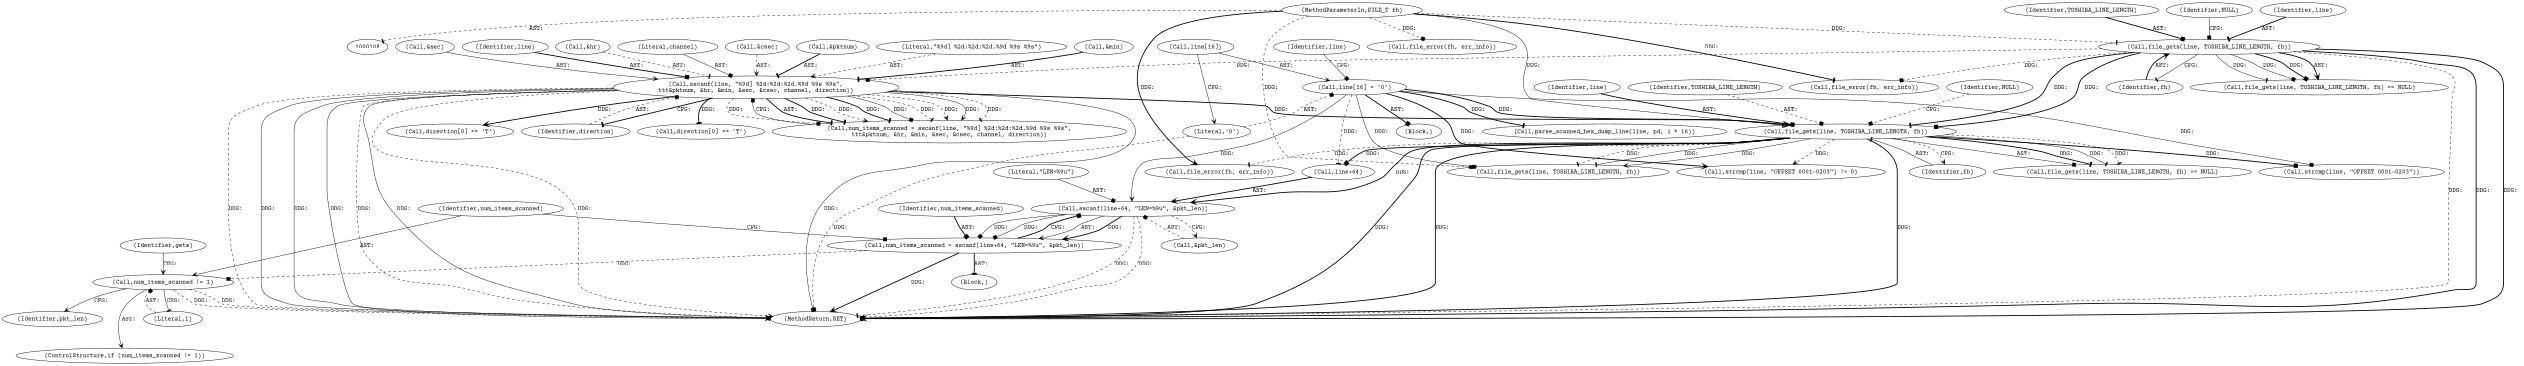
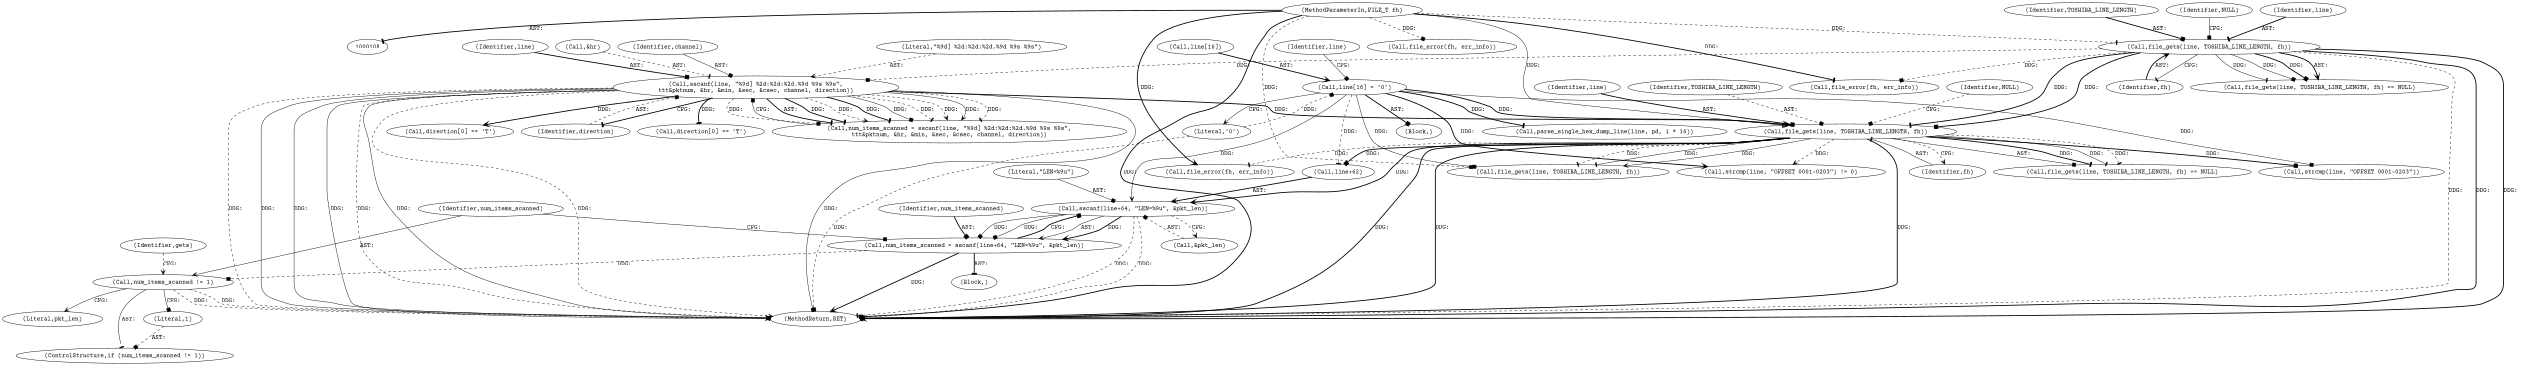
(832, 14) -> (832, 14)
(425, 47) -> none
(668, 47) -> (668, 47)
(757, 47) -> none
(833, 47) -> none
(1104, 47) -> none
(1272, 66) -> (1272, 66)
(1206, 87) -> (1271, 101)
(1312, 109) -> (1312, 109)
(1605, 132) -> (1605, 132)
(1338, 172) -> (1338, 172)
none -> (1251, 233)
(163, 262) -> (163, 262)
(166, 300) -> (166, 300)
(146, 304) -> (151, 336)
(122, 311) -> (122, 311)
(53, 319) -> (53, 319)
